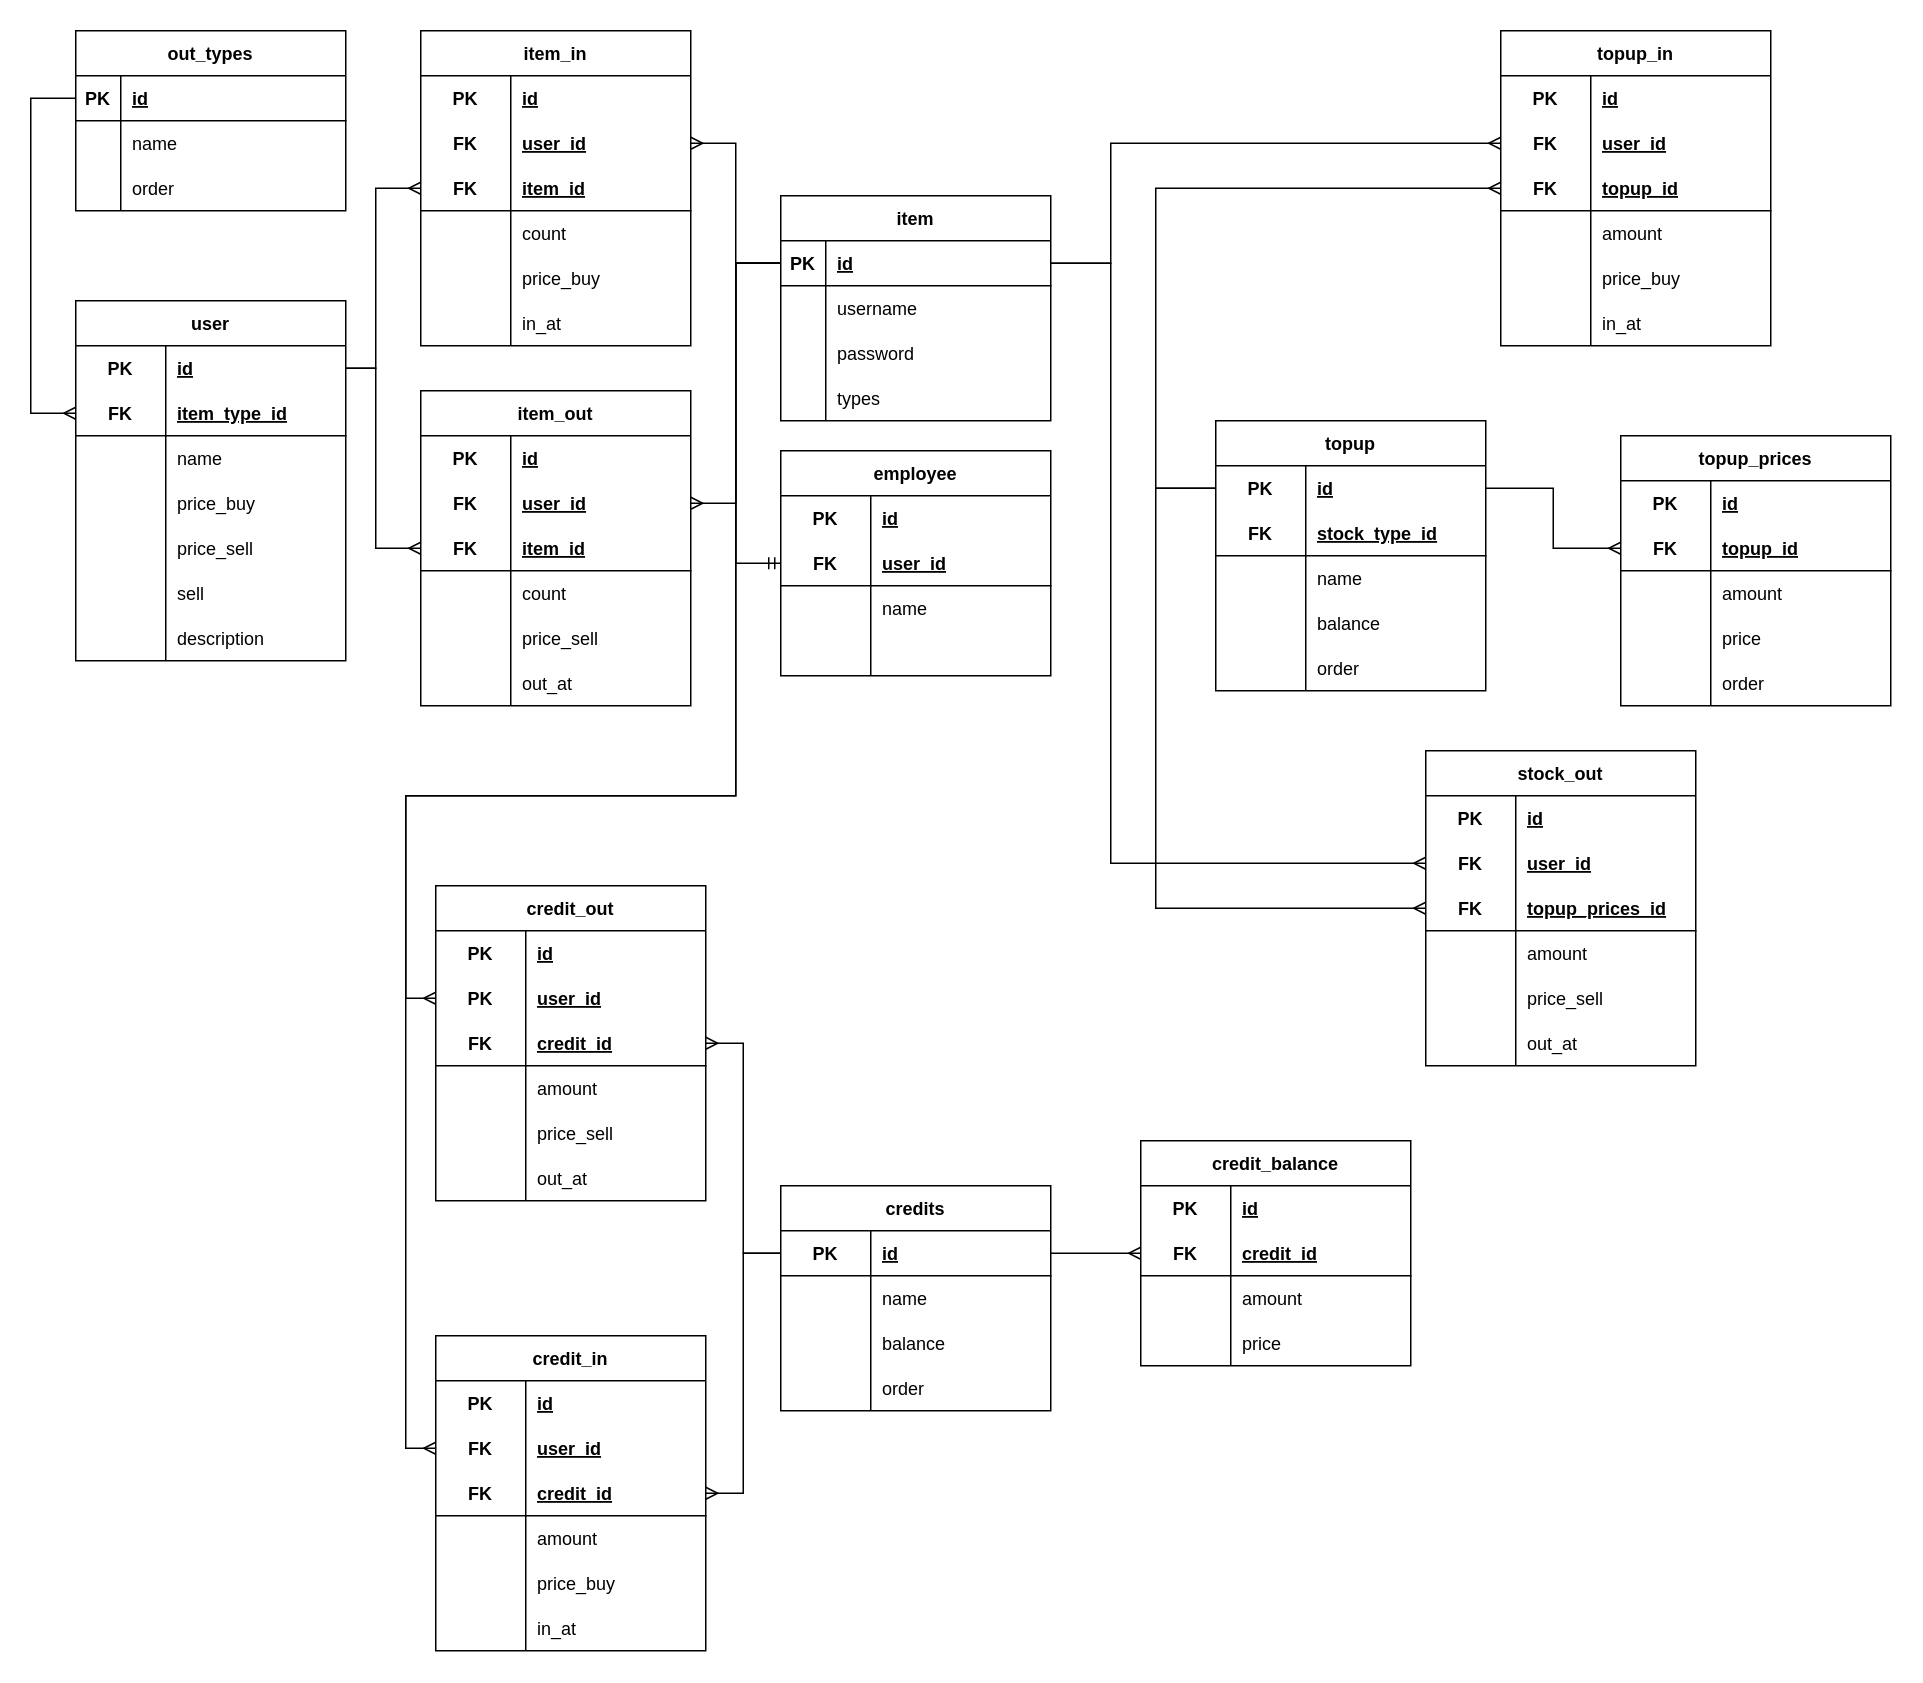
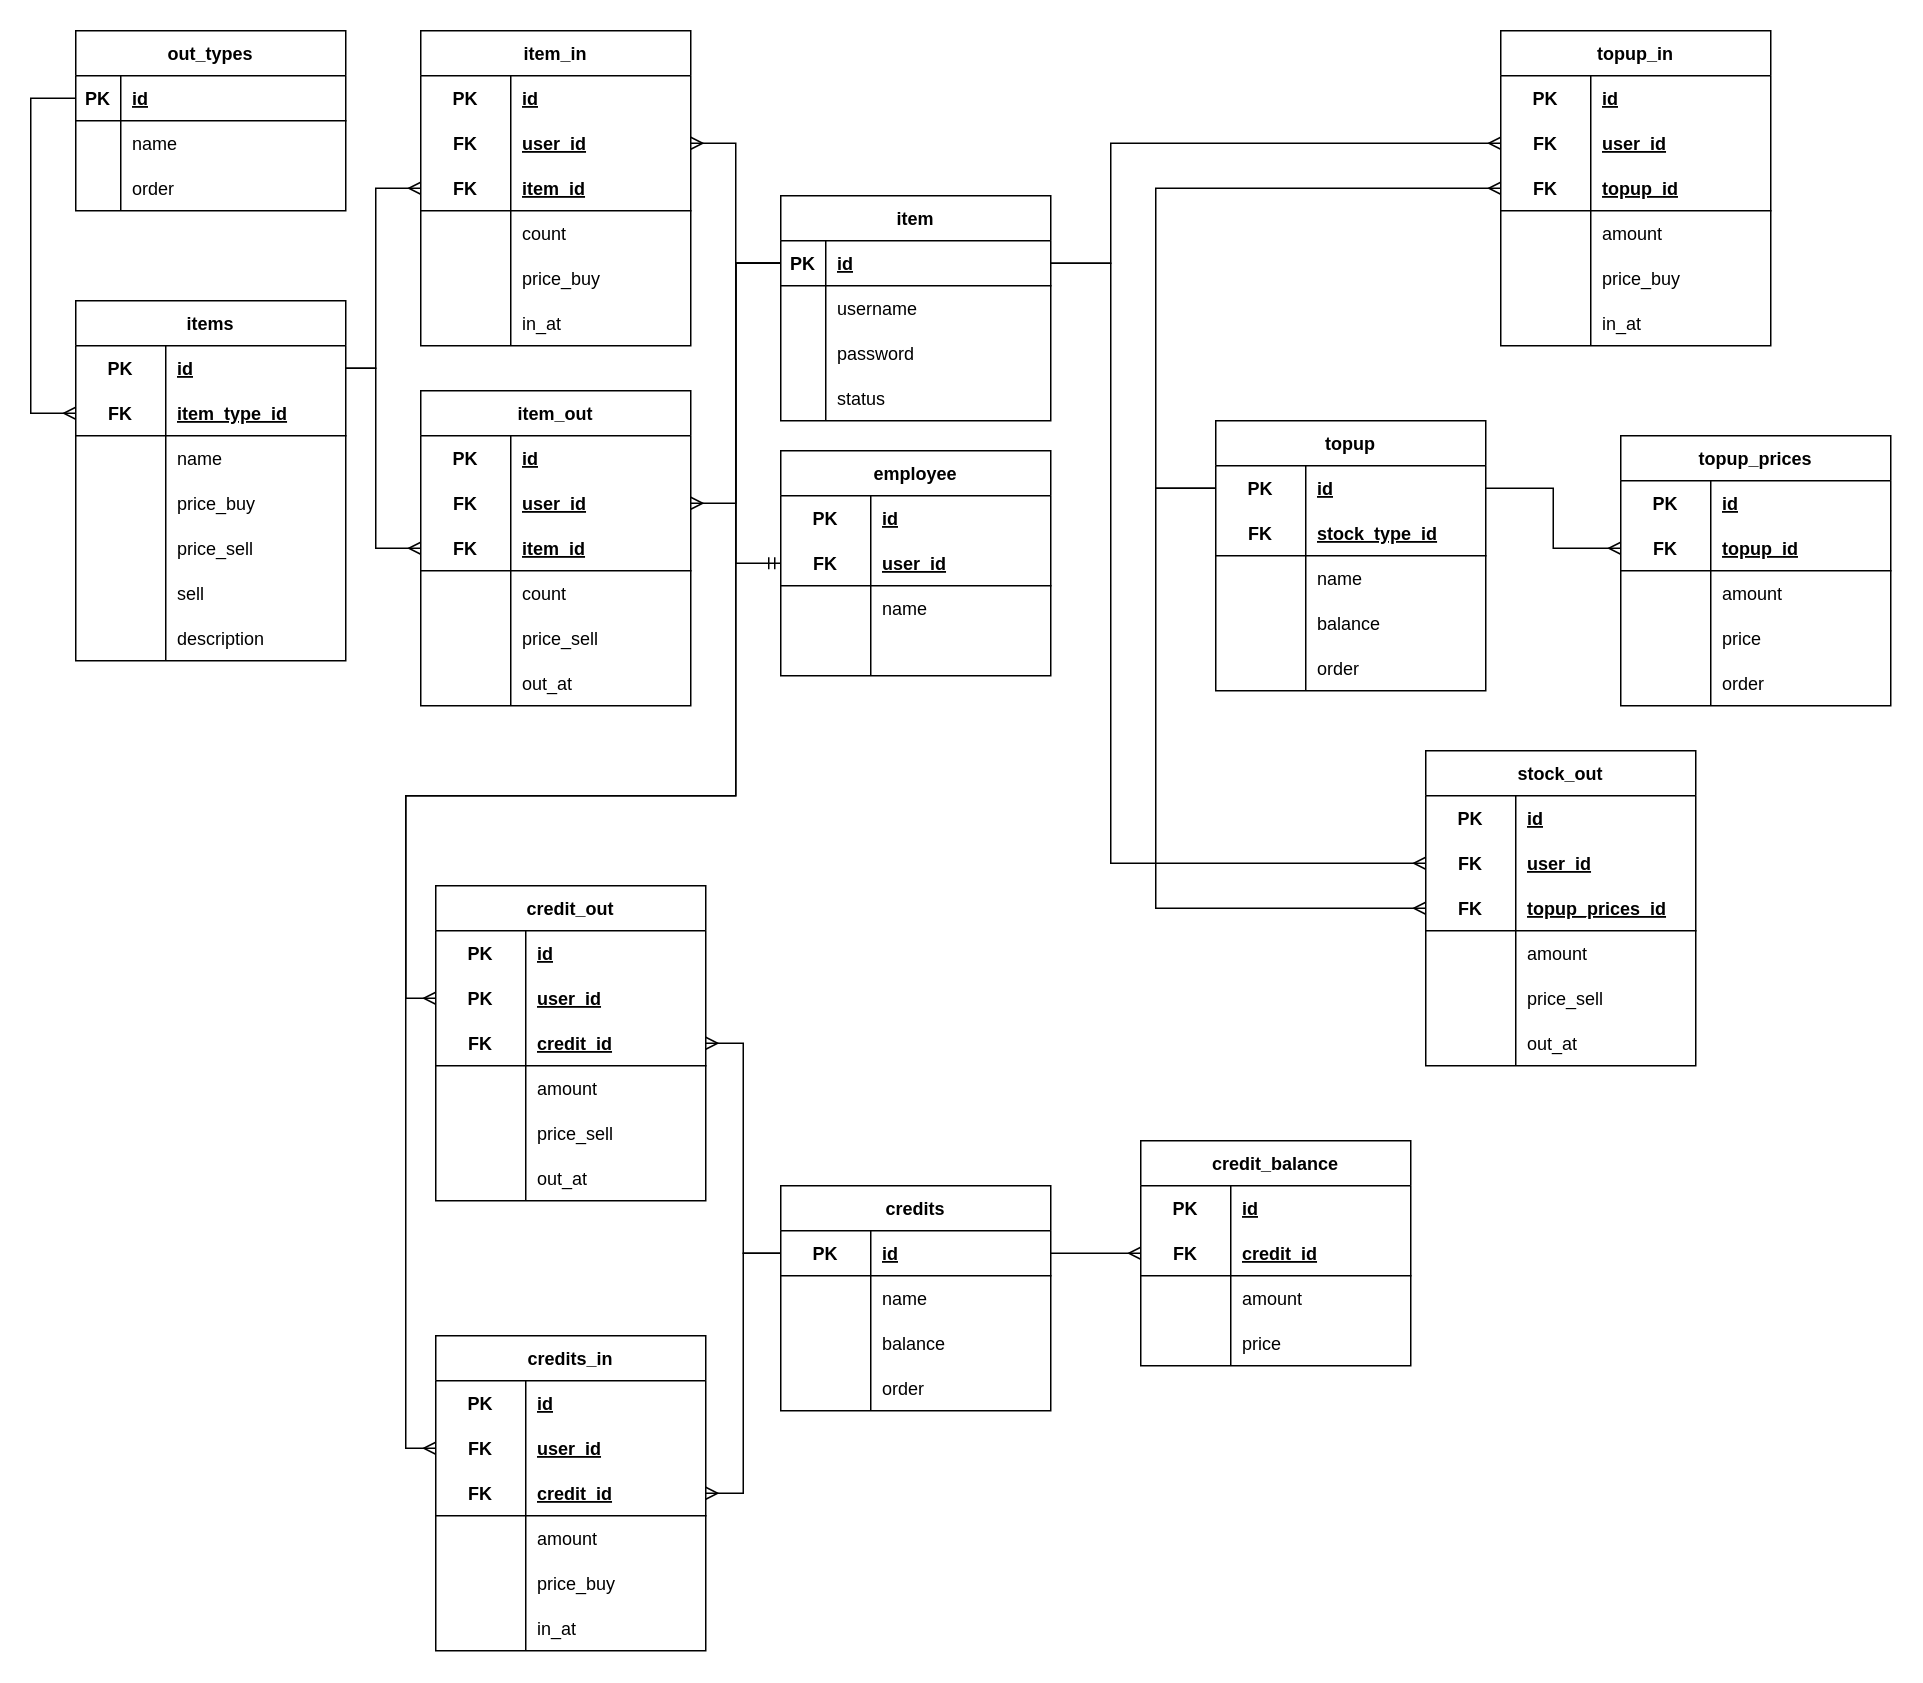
(210, 324) -> (210, 324)
(862, 399) -> (867, 399)
(570, 1359) -> (570, 1359)
